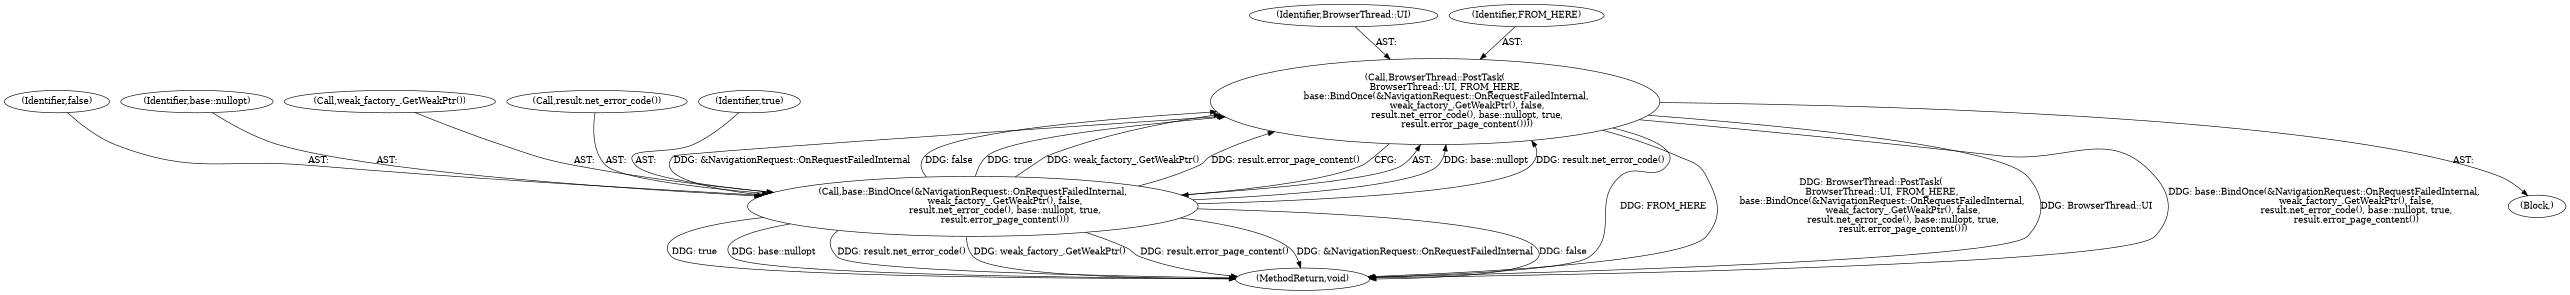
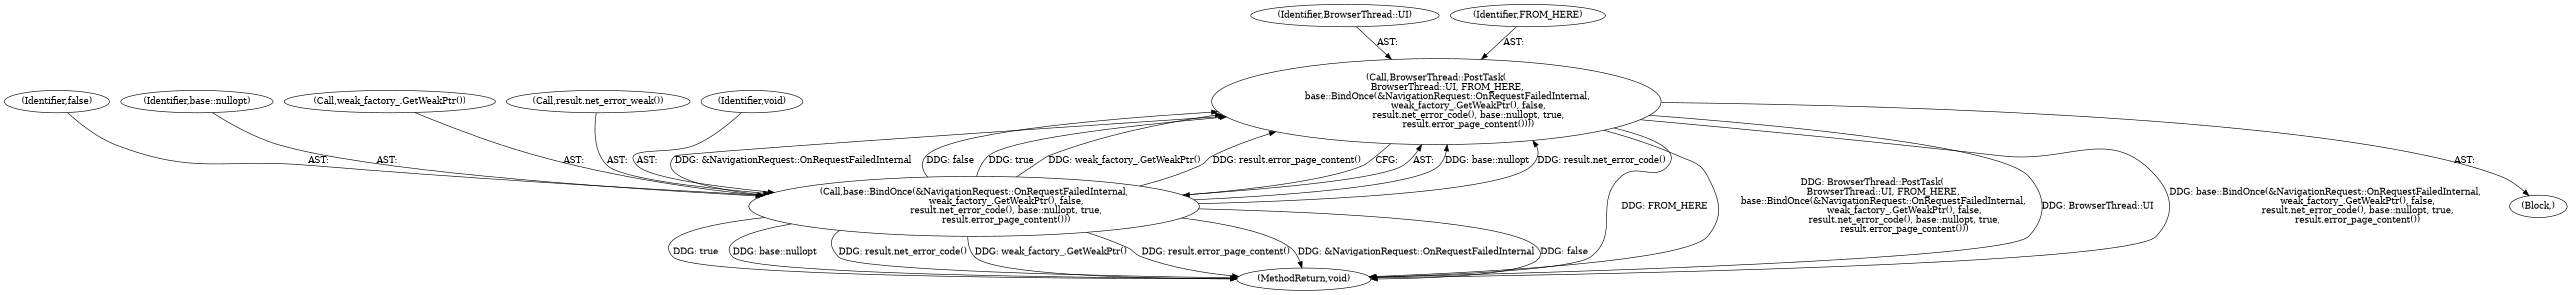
(597, 102) -> (598, 102)
(749, 102) -> (752, 102)
